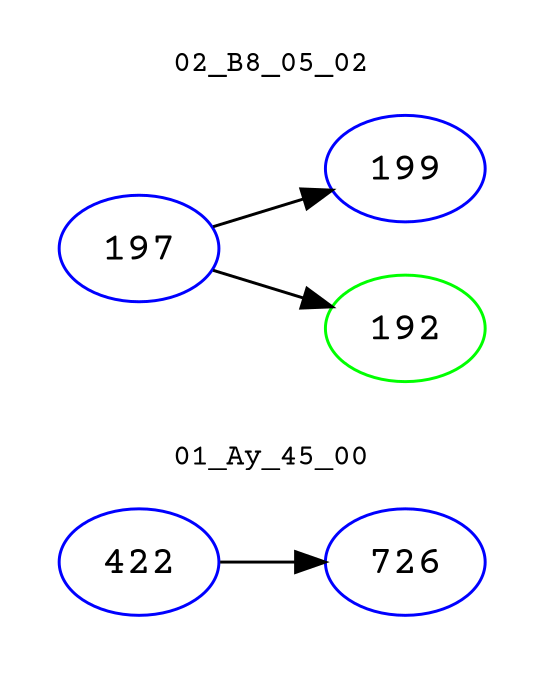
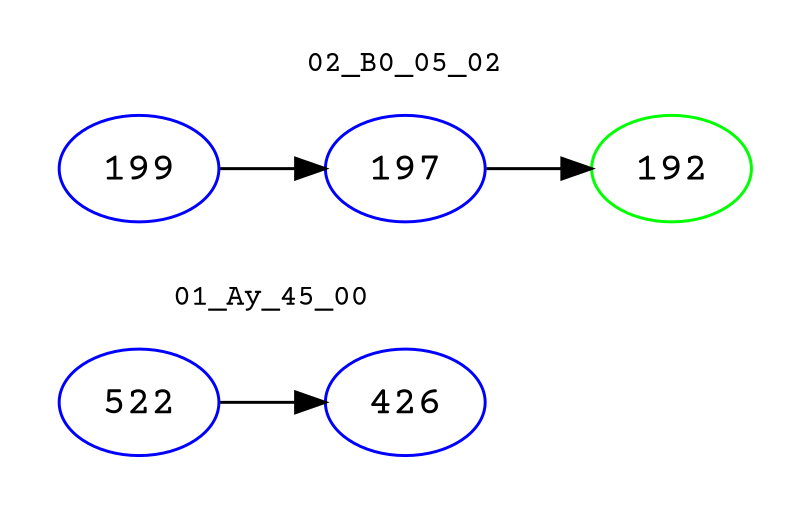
(272, 64) -> (405, 64)
(258, 213) -> (258, 169)
(139, 562) -> (139, 402)
(405, 562) -> (405, 402)
